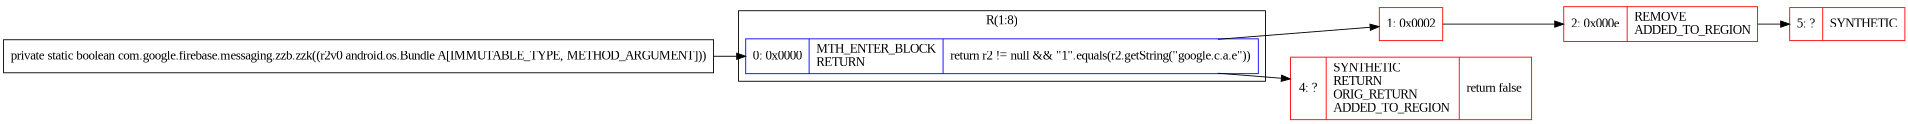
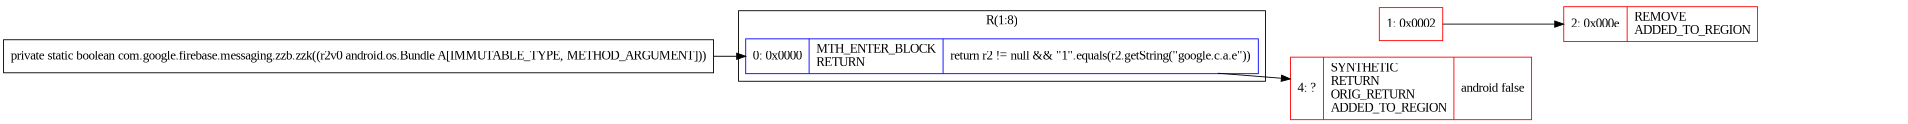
(1847, 24) -> none
(1294, 33) -> none
(1494, 88) -> (1493, 88)
